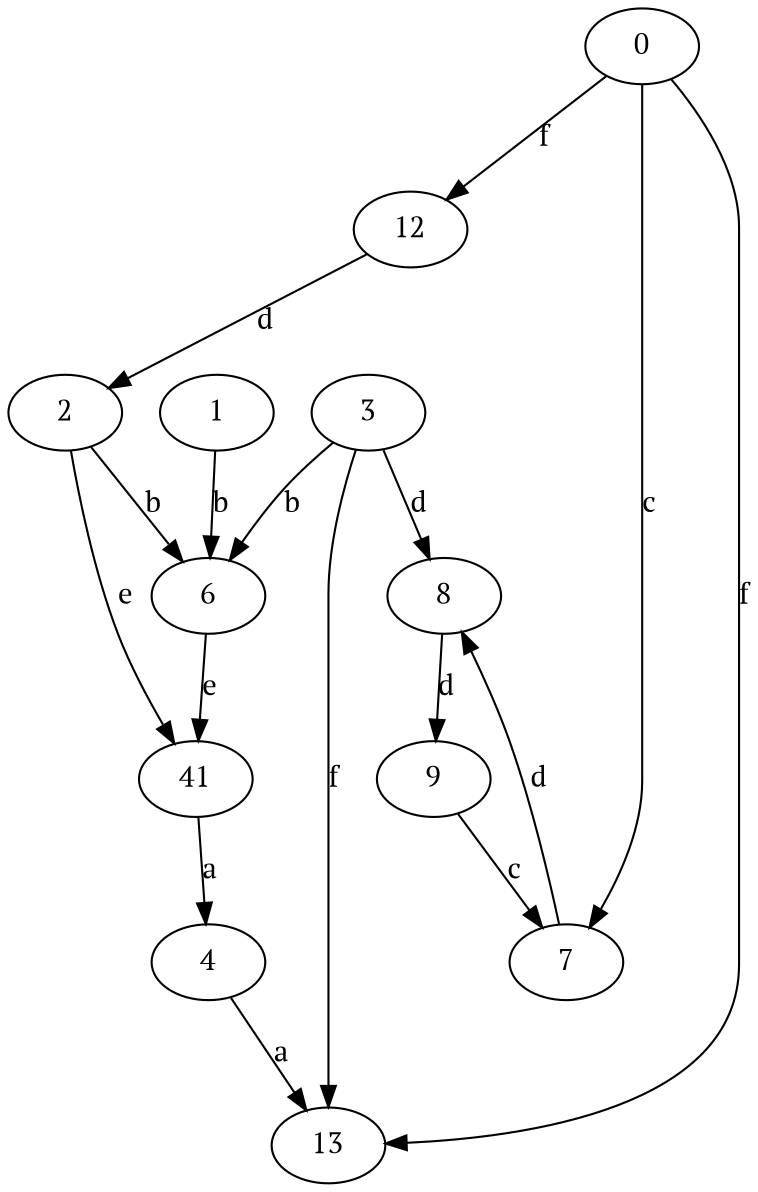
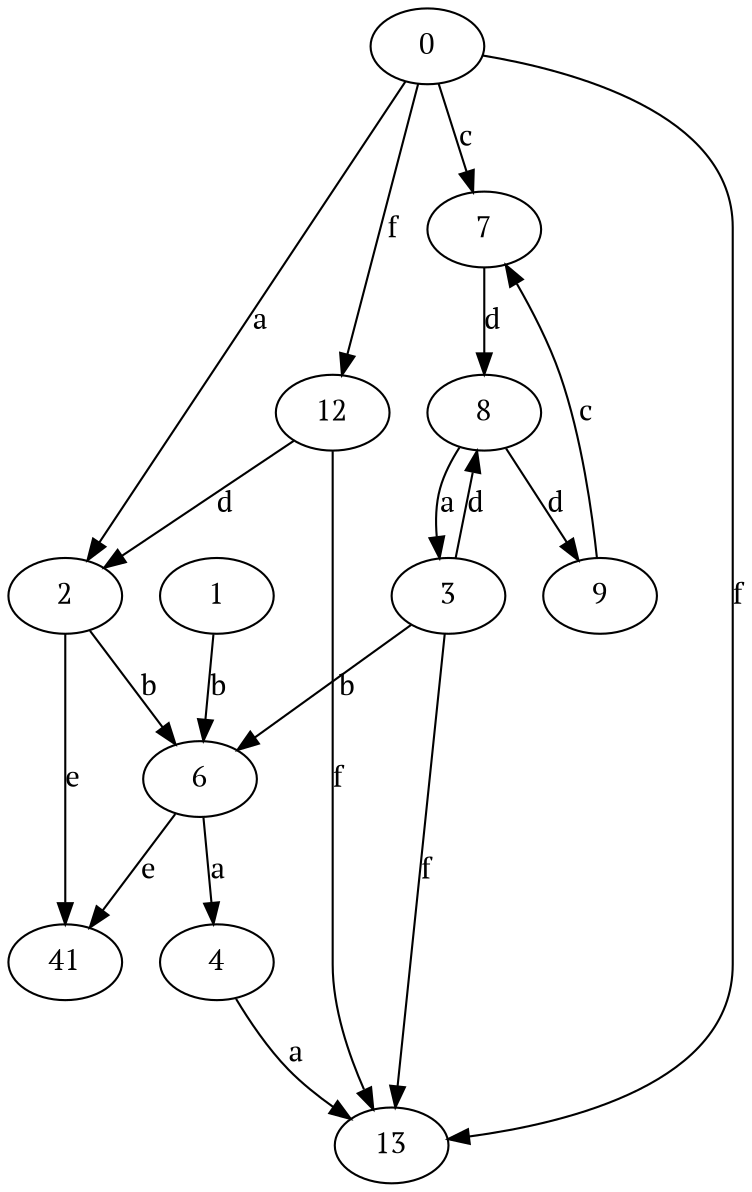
none -> (252, 312)
none -> (440, 490)
none -> (333, 773)
(201, 860) -> (207, 860)
